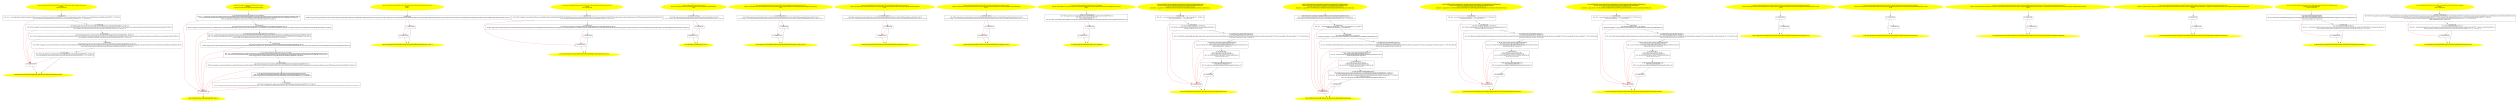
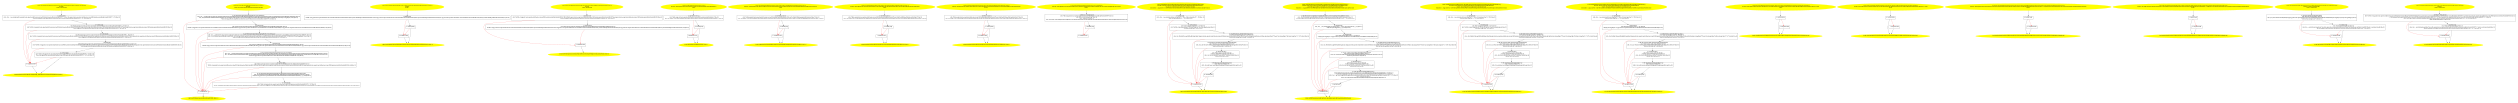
(588, 36) -> none
(1087, 45) -> none
